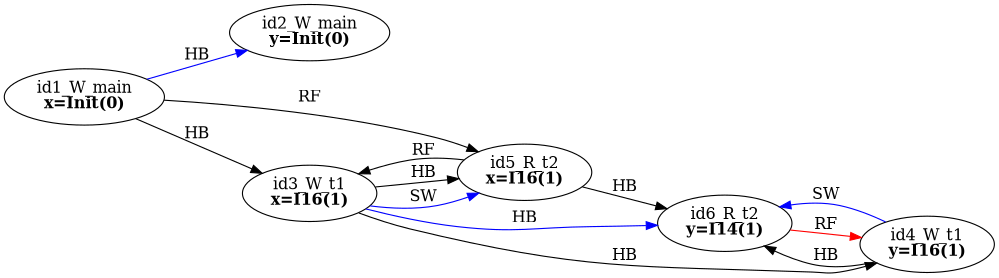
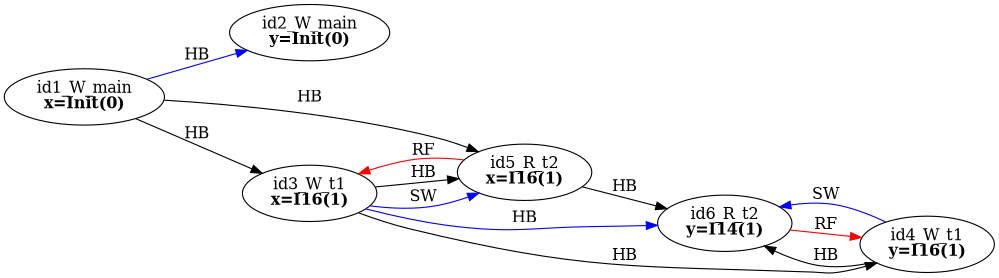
(310, 97) -> (310, 97)
(416, 159) -> (416, 159)
